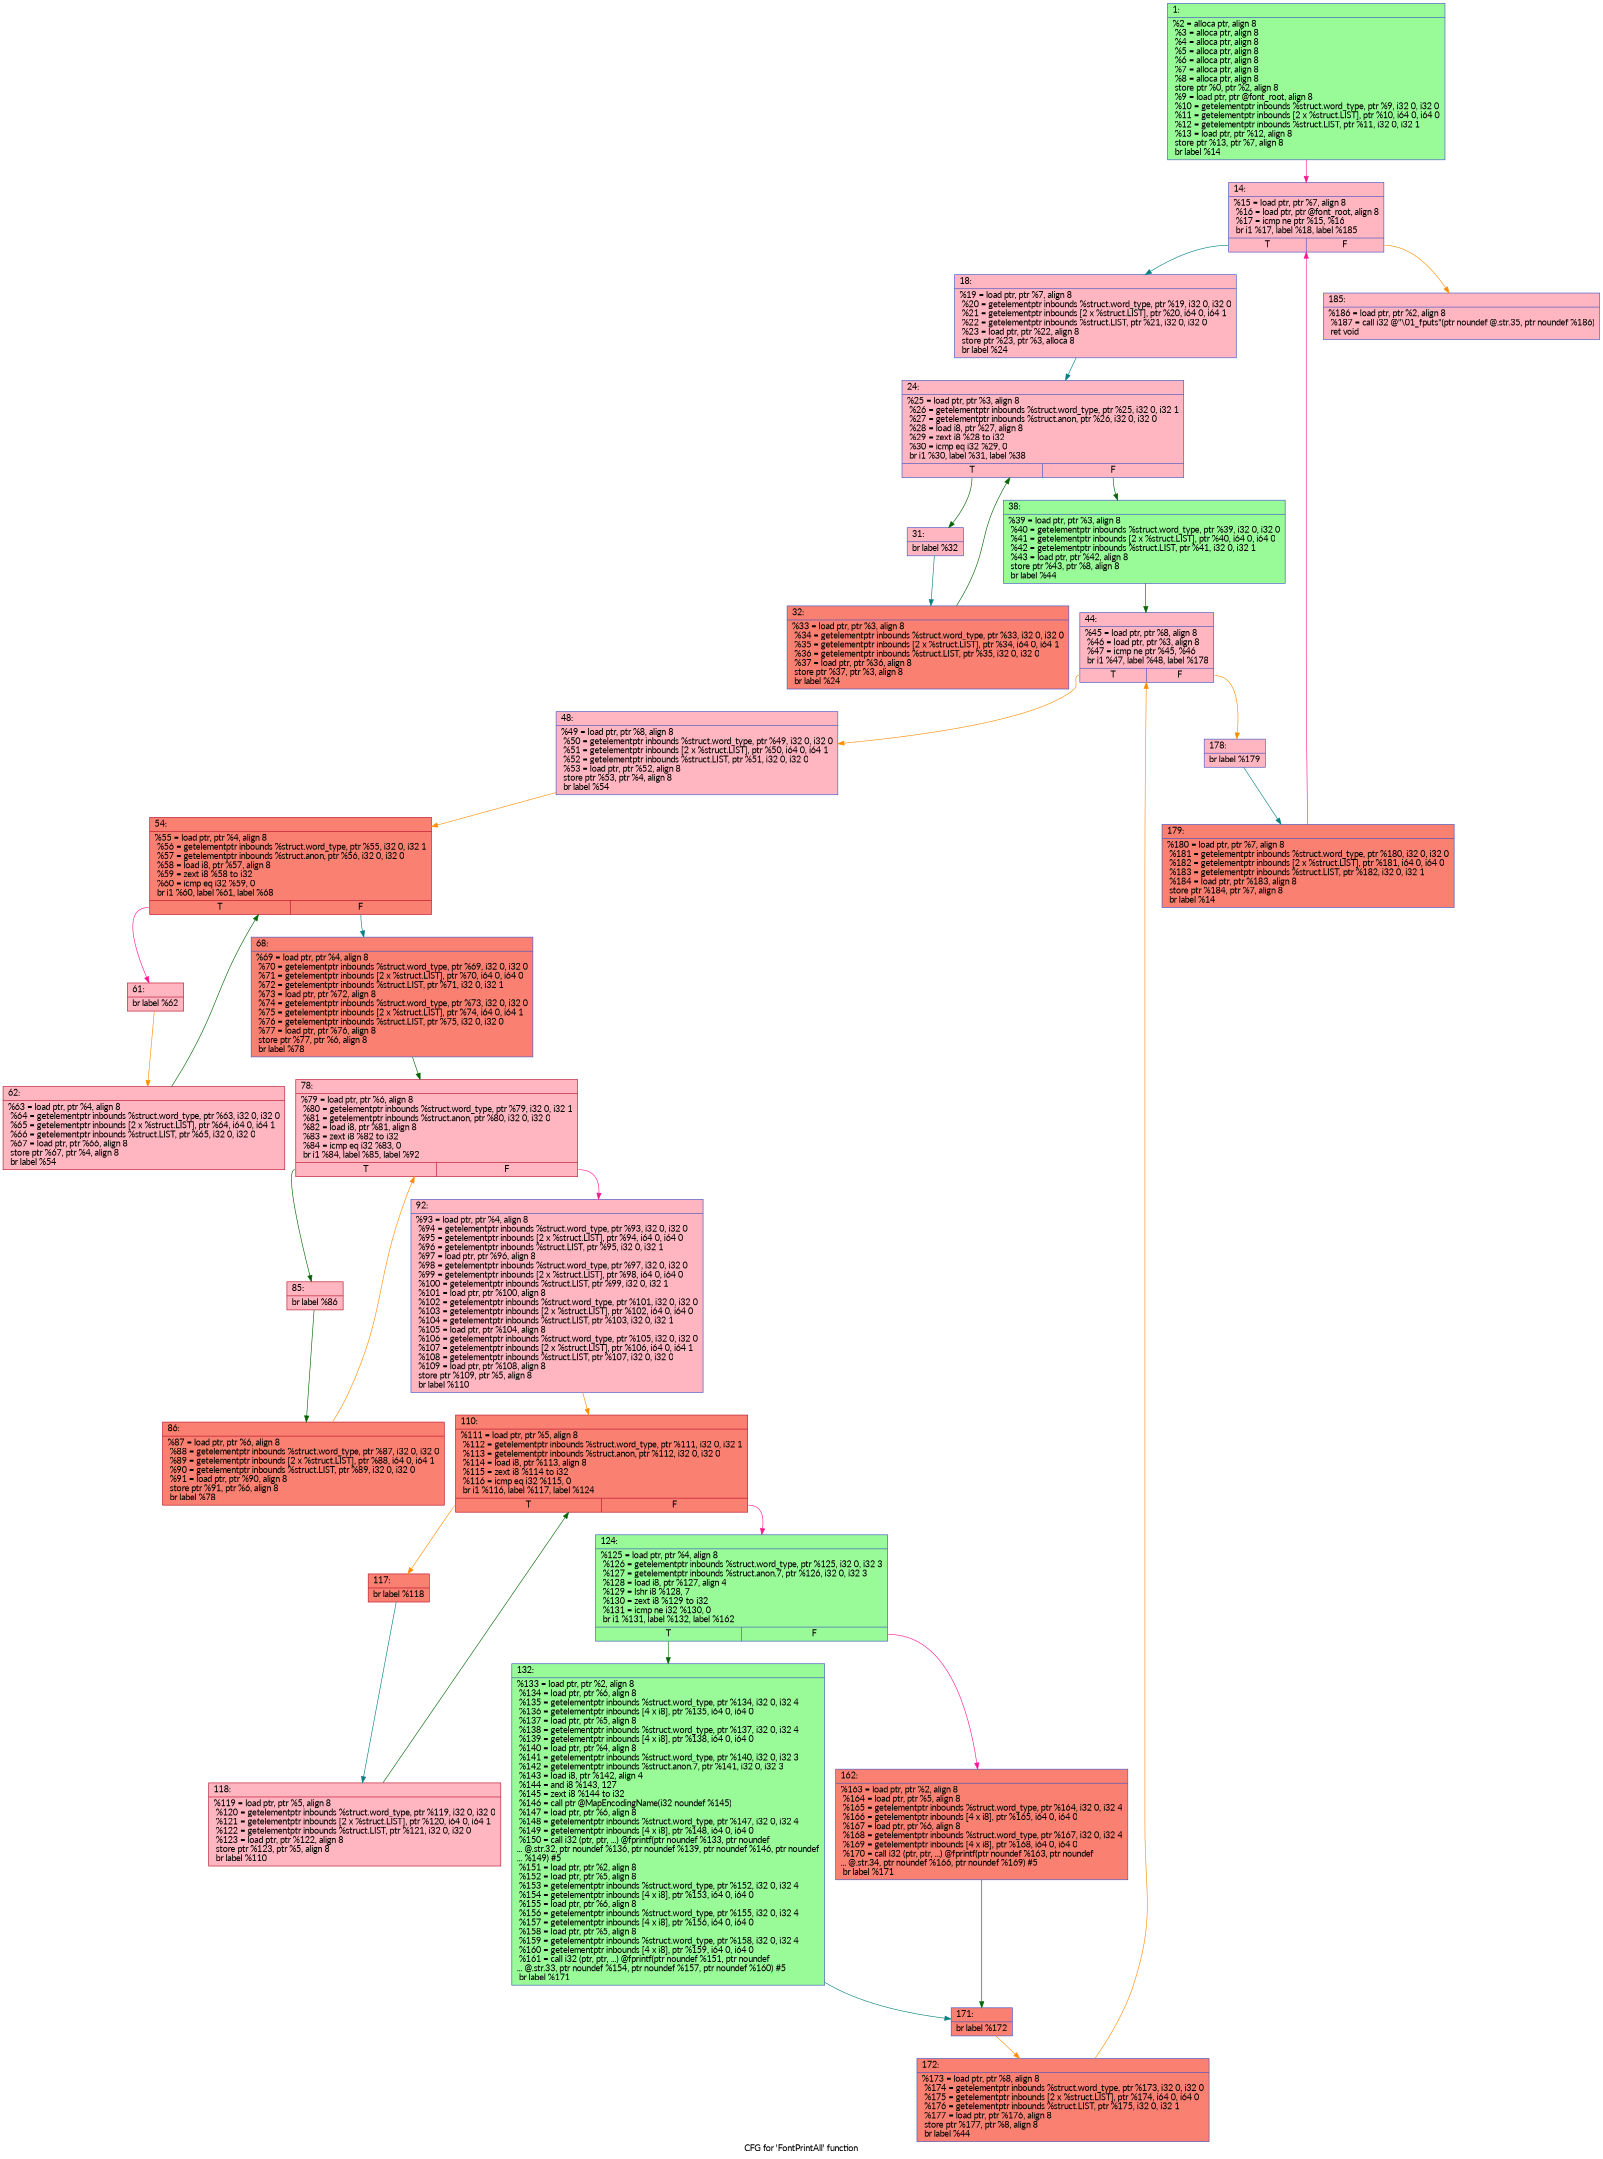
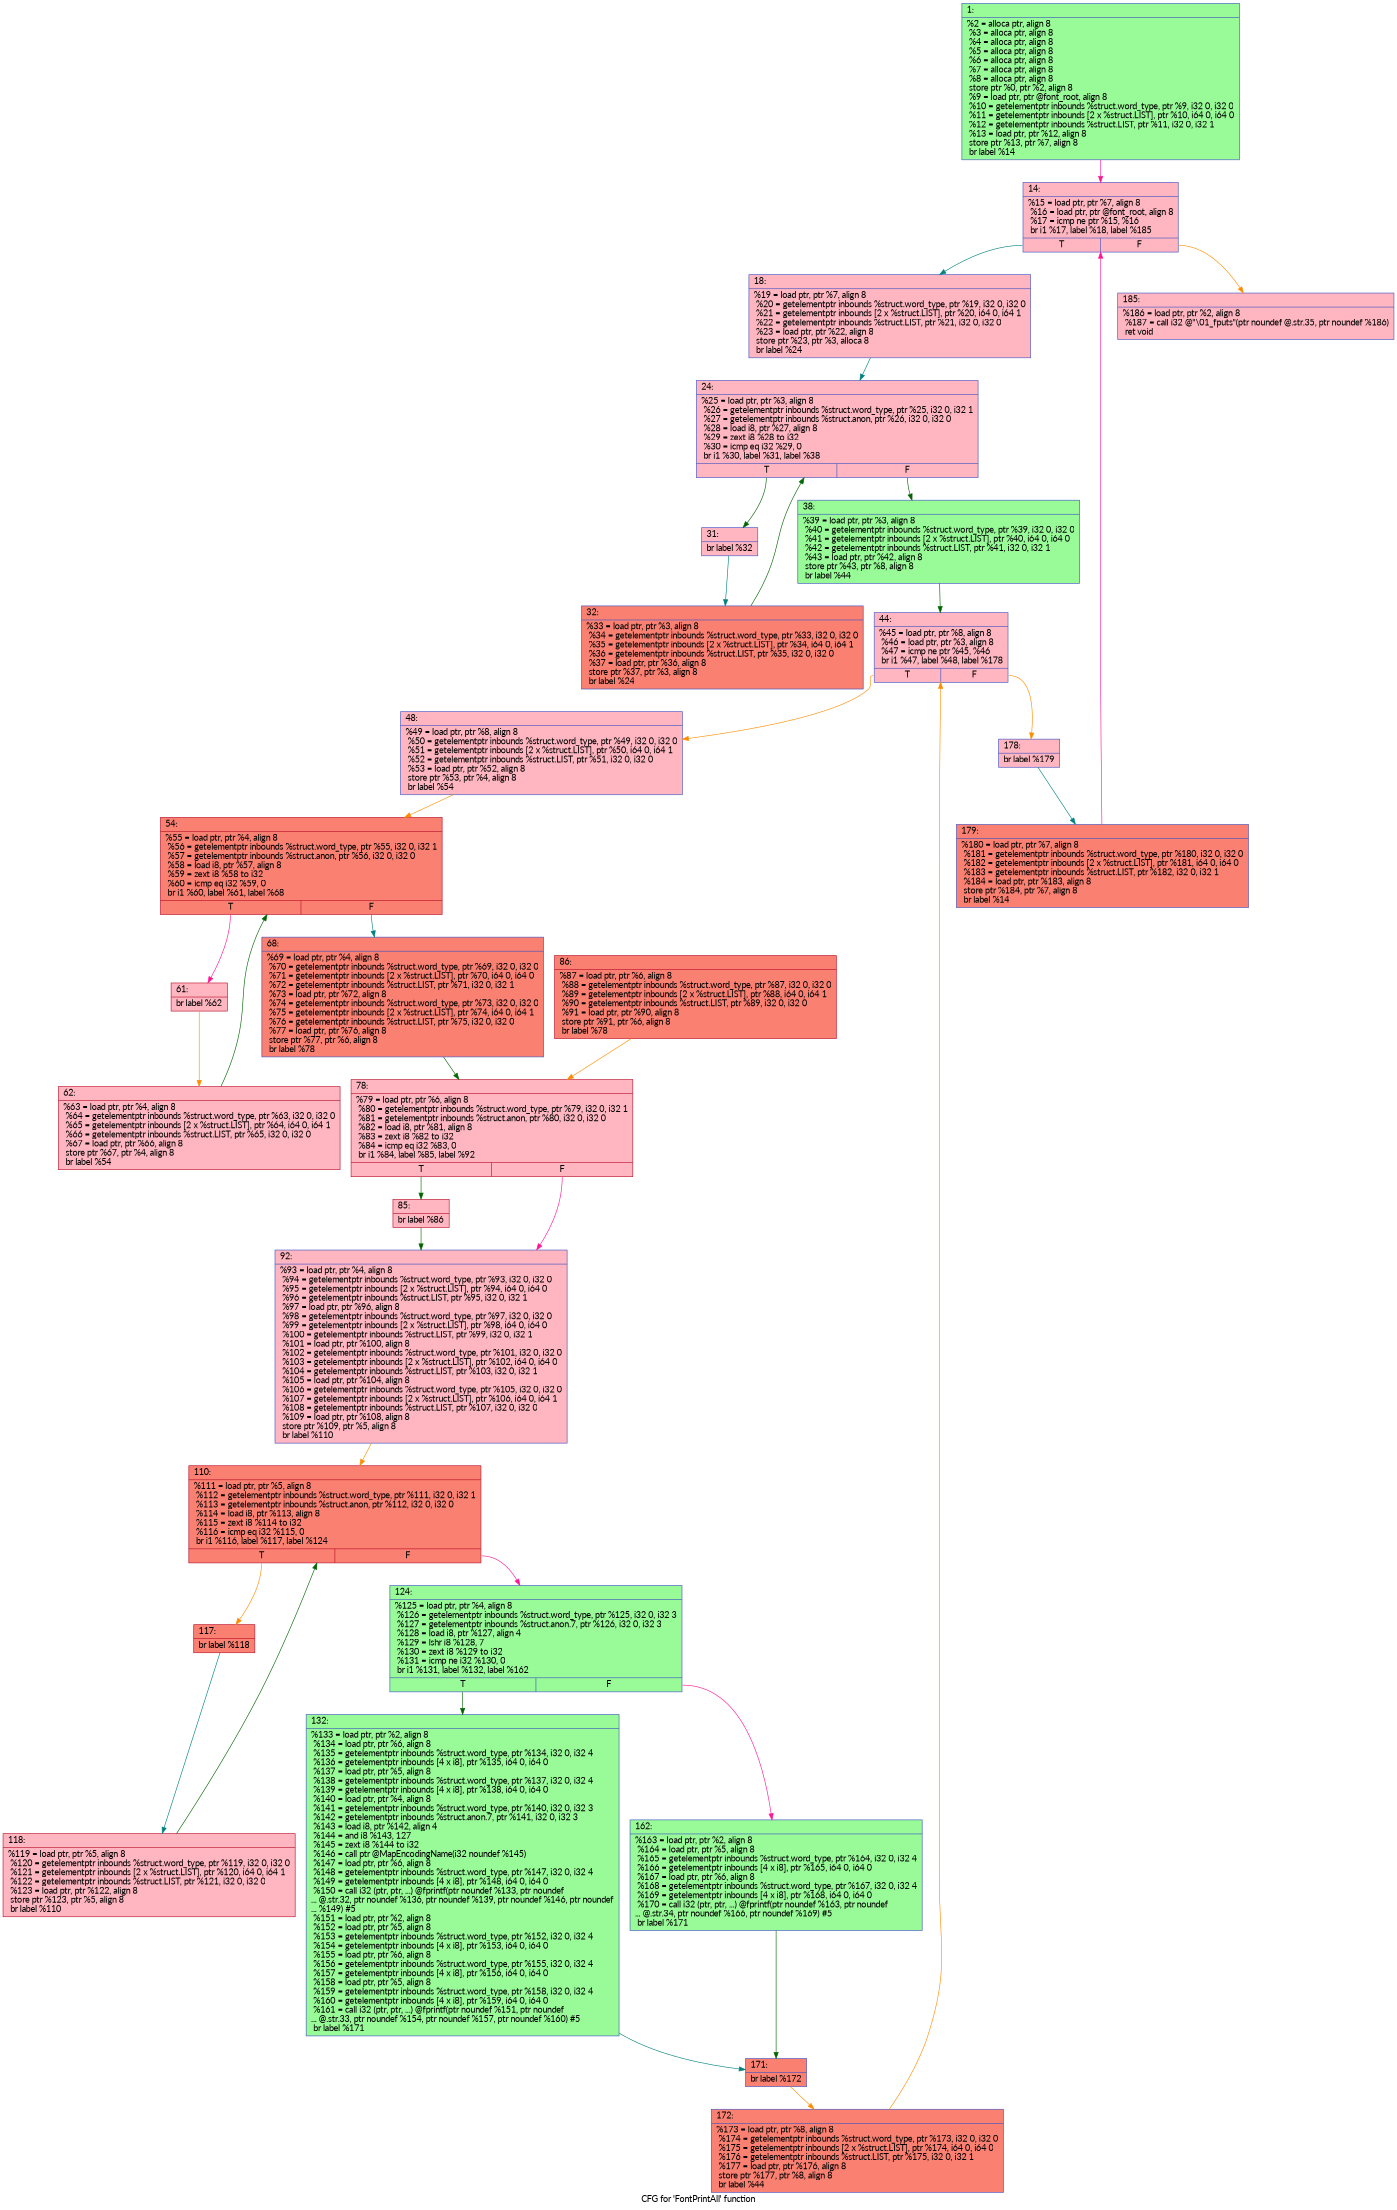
(310, 1363) -> (421, 1236)
(982, 1824) -> (776, 1875)
